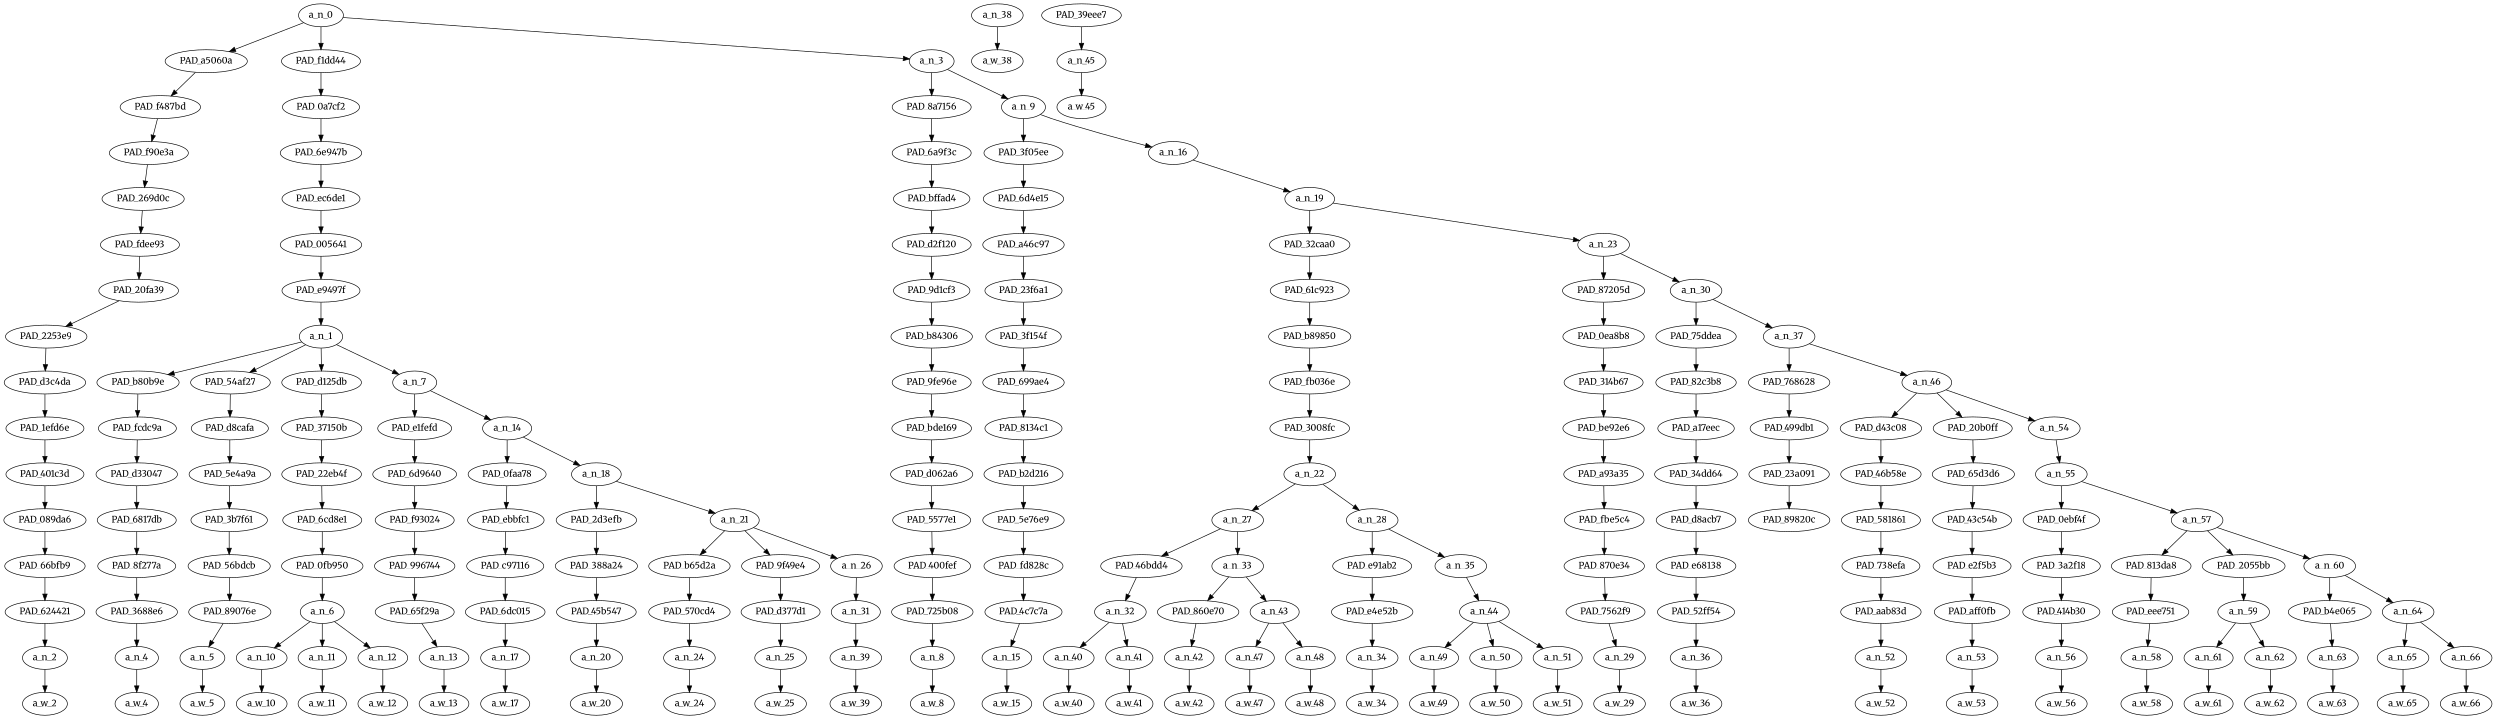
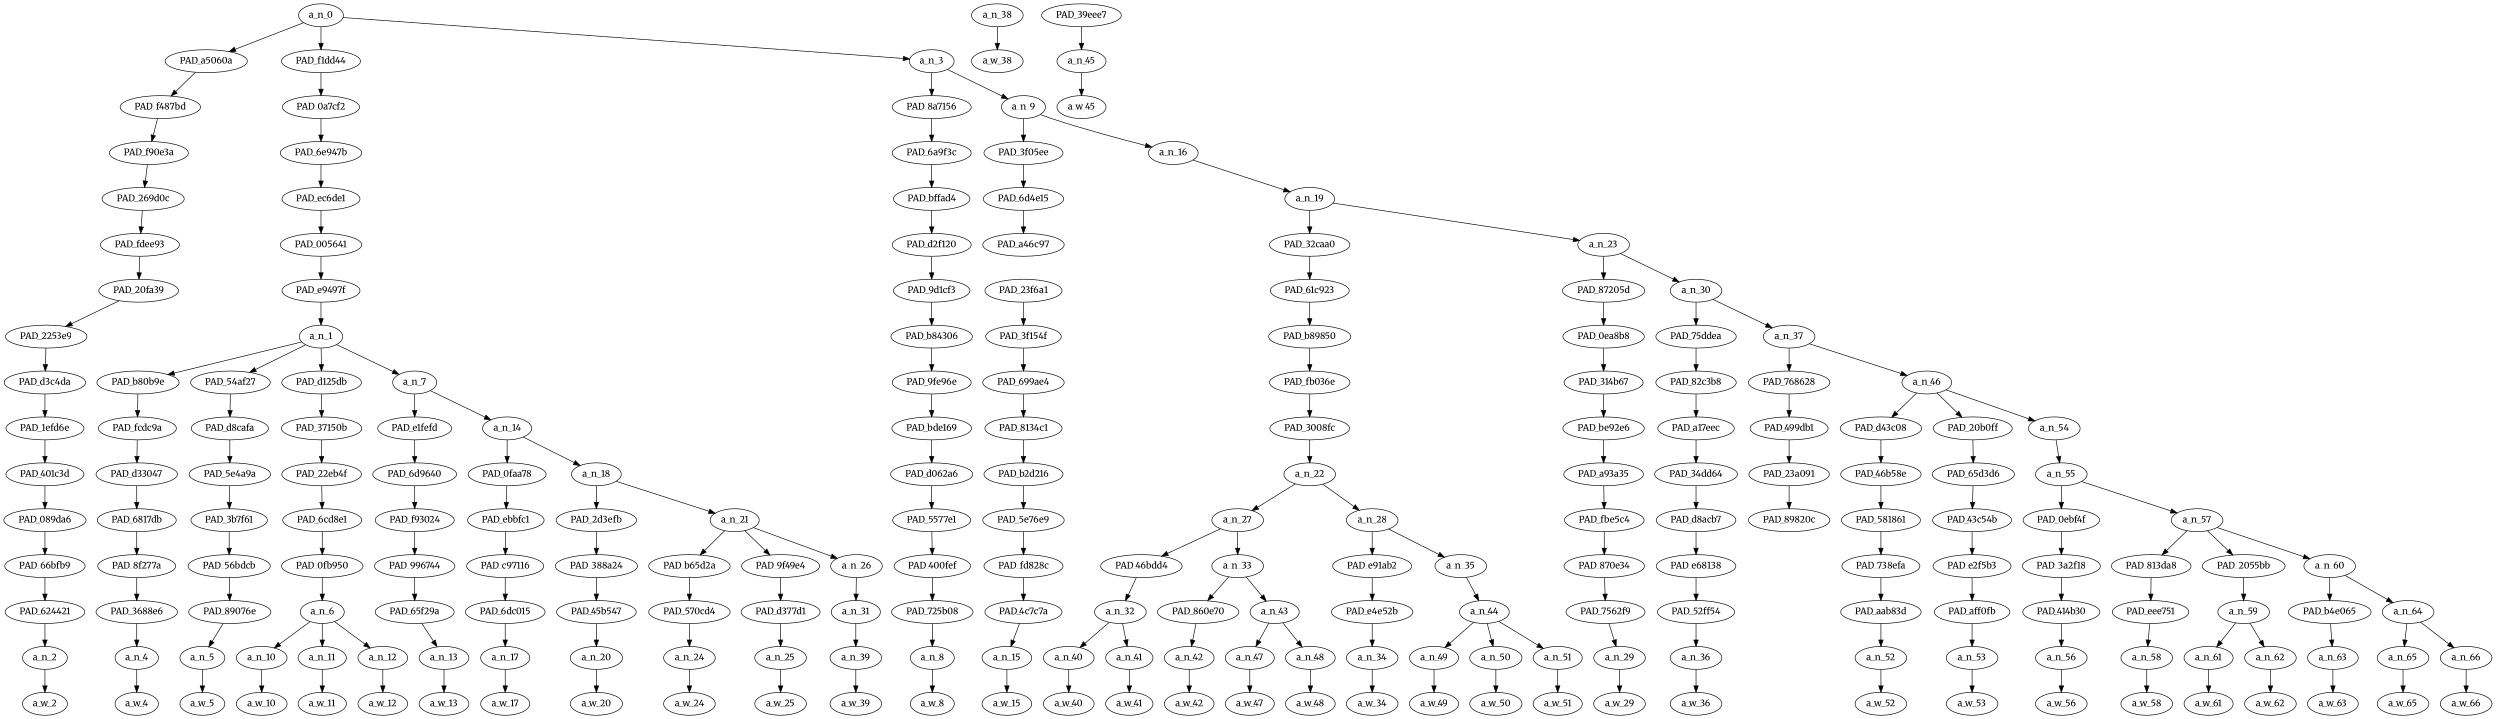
(1024, 265) -> none
